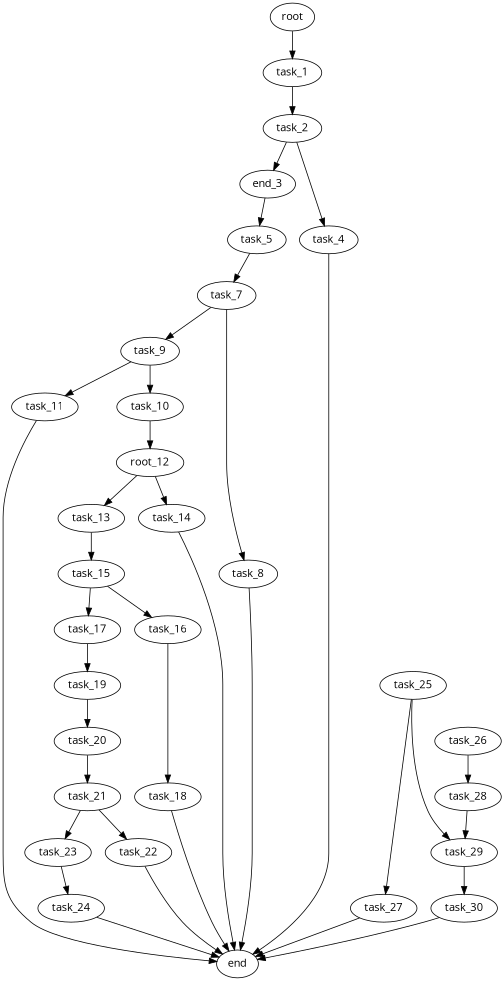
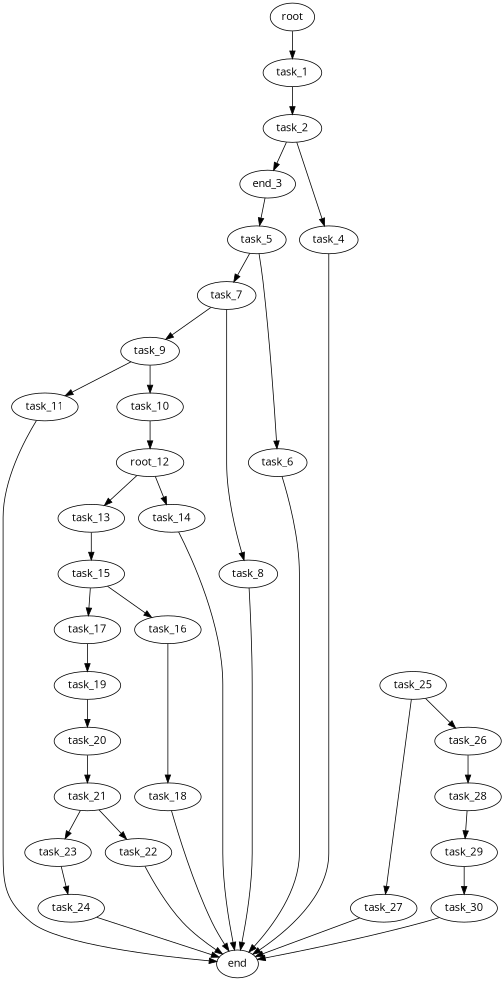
none -> (278, 463)
(416, 770) -> (438, 711)
